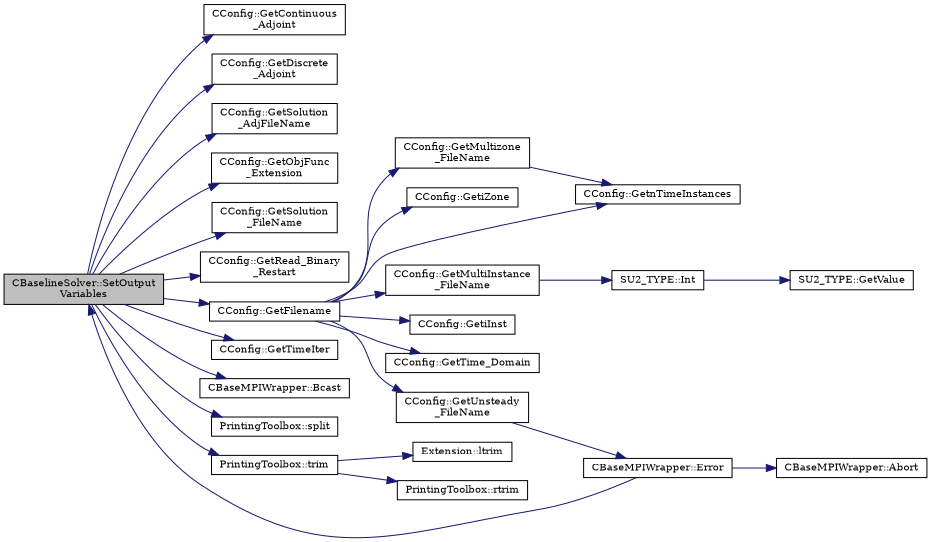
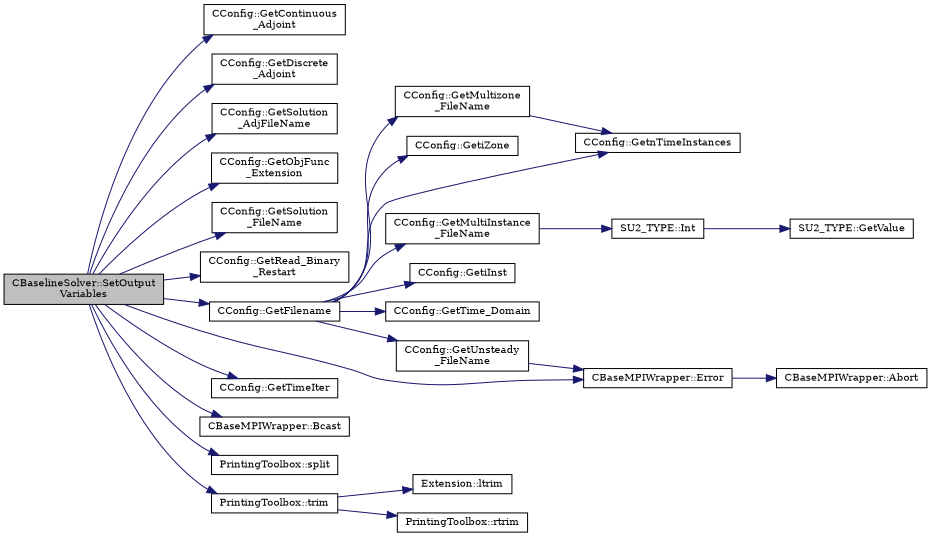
(314, 534) -> (345, 368)
